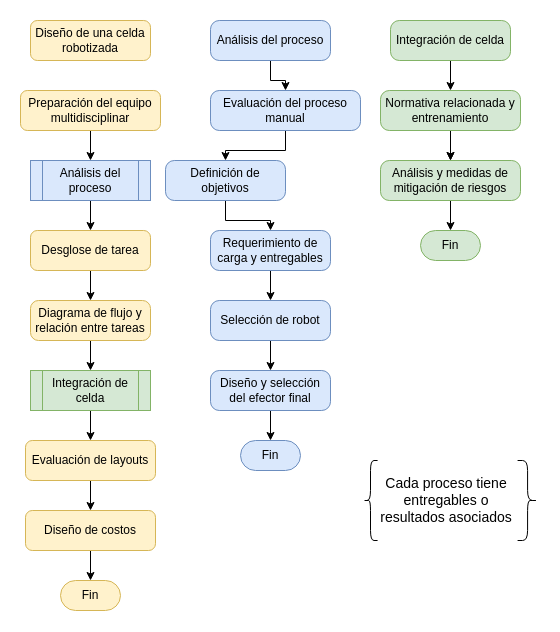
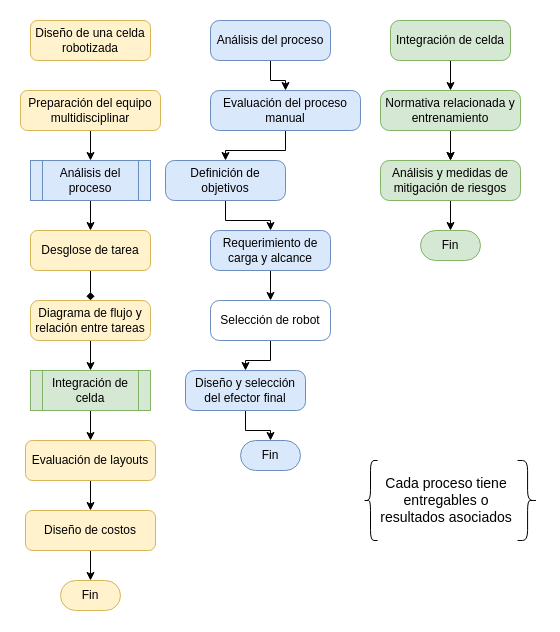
(271, 251) -> (271, 251)
(91, 292) -> (91, 292)
(271, 321) -> (271, 321)
(271, 391) -> (246, 391)
